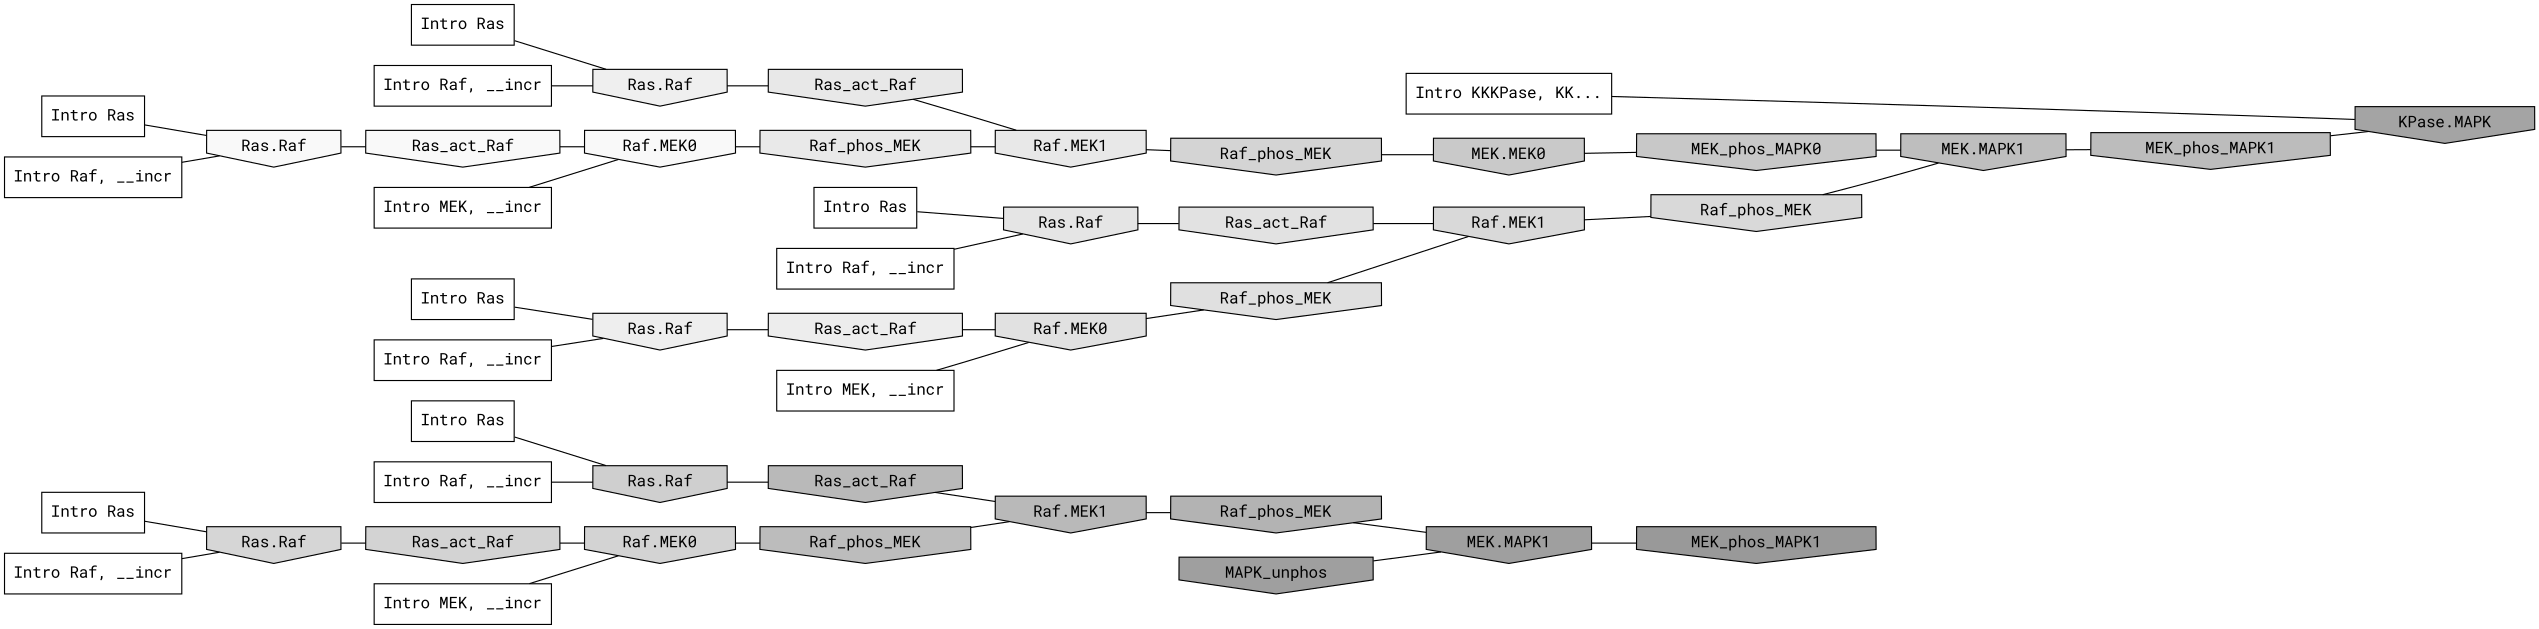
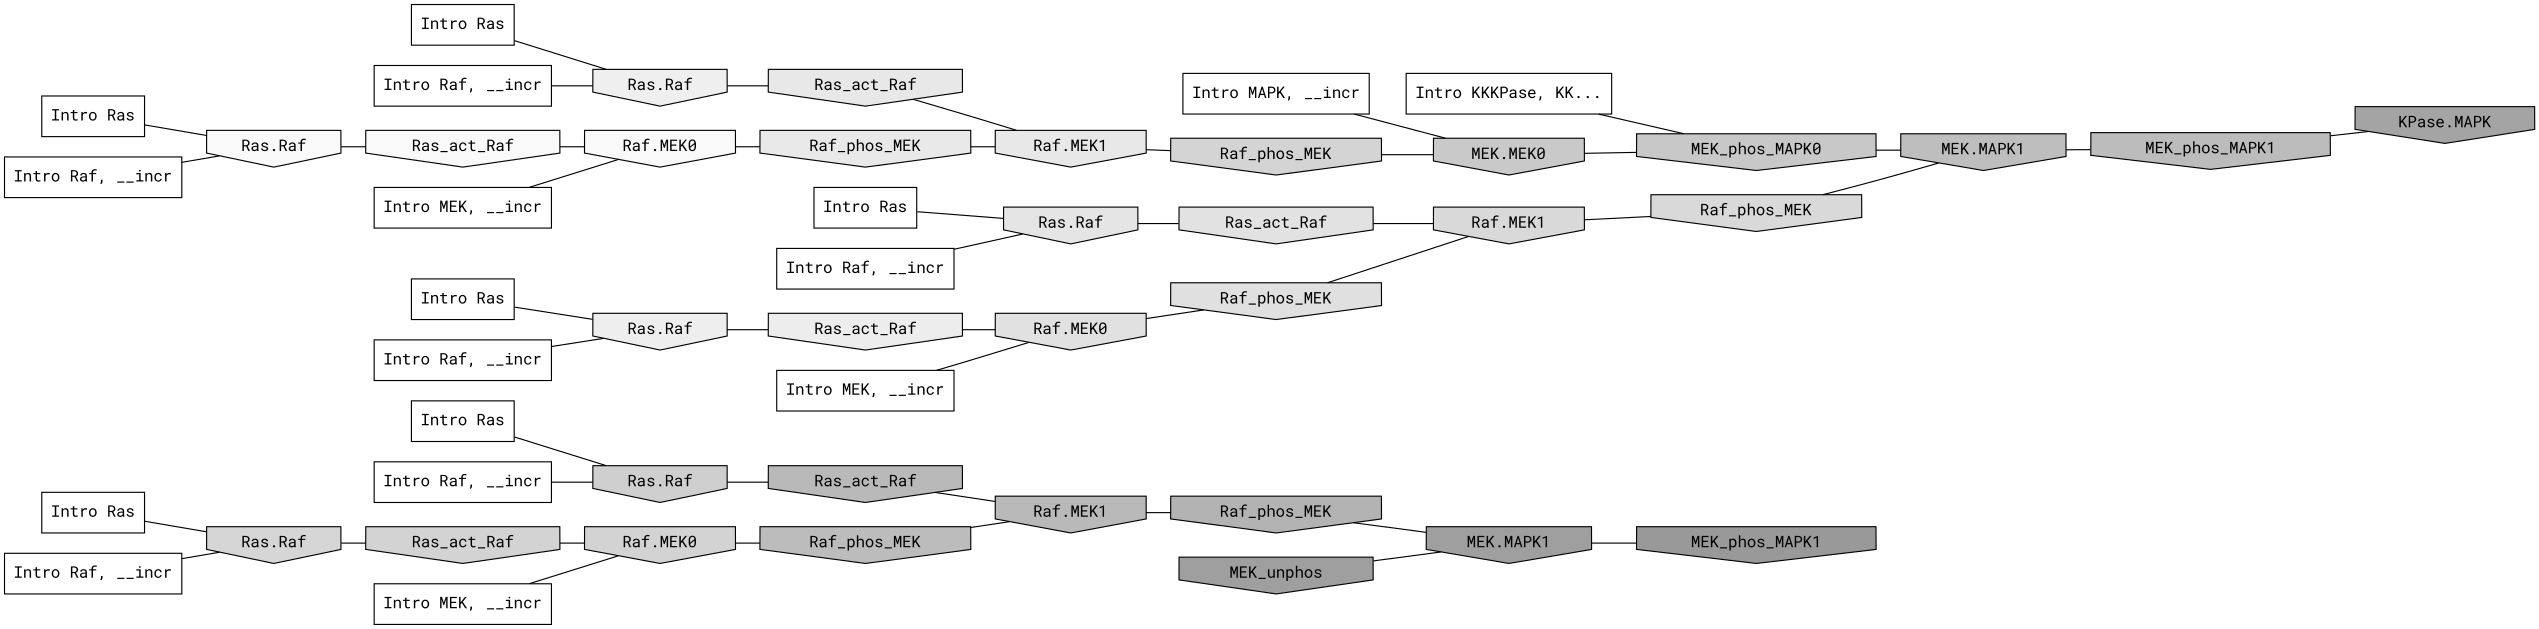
none -> (1276, 94)
(1983, 107) -> (1641, 124)
(1276, 574) -> (1276, 574)
